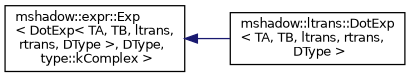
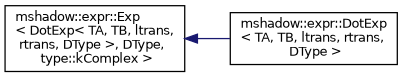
(318, 39) -> (314, 39)
